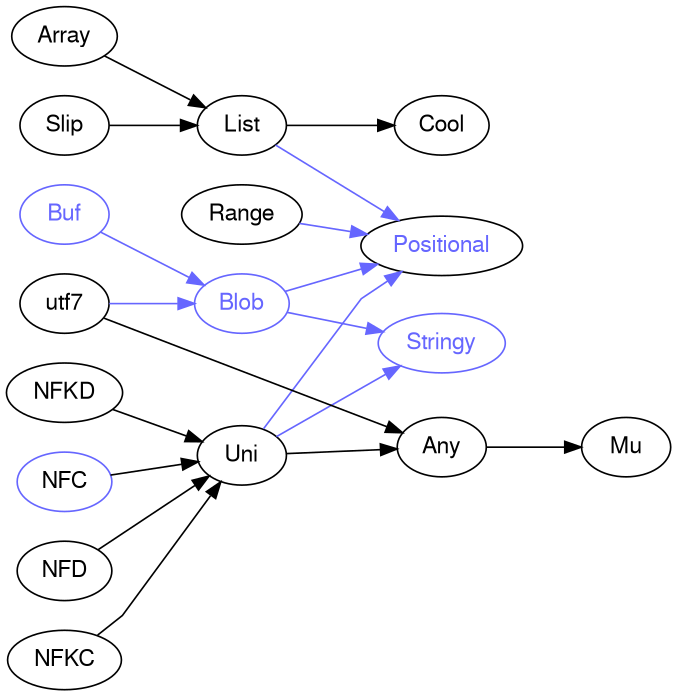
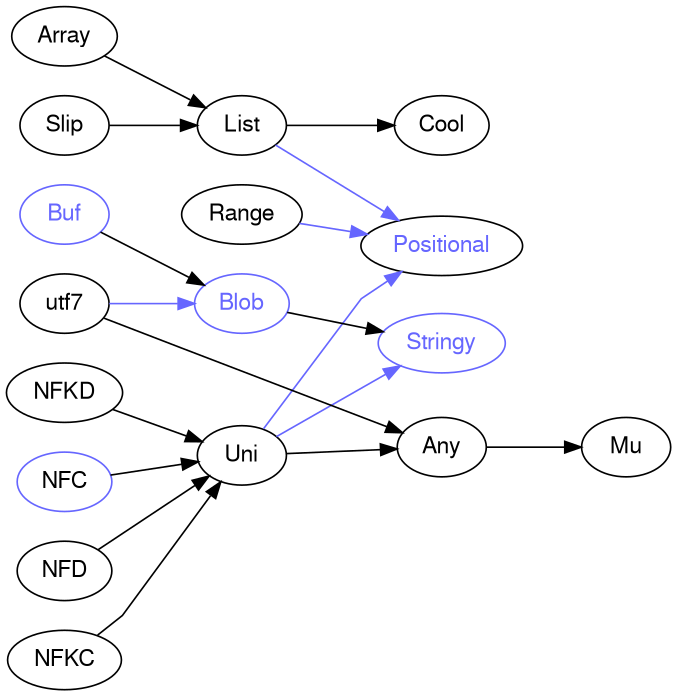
(145, 255) -> (145, 255)
(323, 280) -> none
(327, 320) -> (327, 320)
